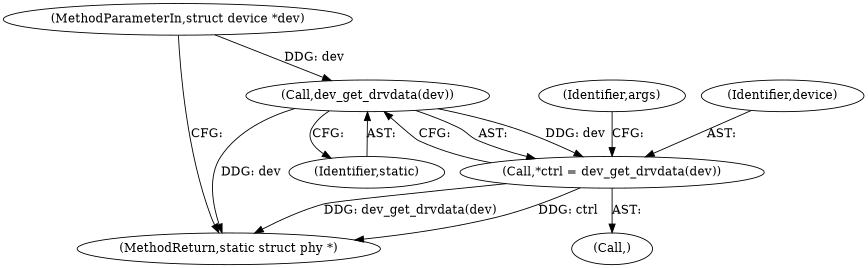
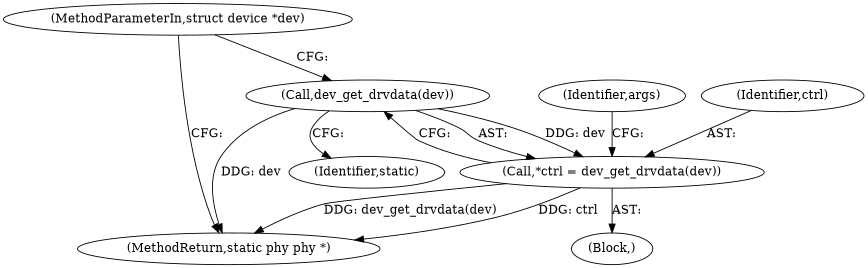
(315, 58) -> (315, 58)
(783, 96) -> (783, 96)
(367, 139) -> none
(229, 249) -> (229, 249)
(612, 249) -> (612, 249)
